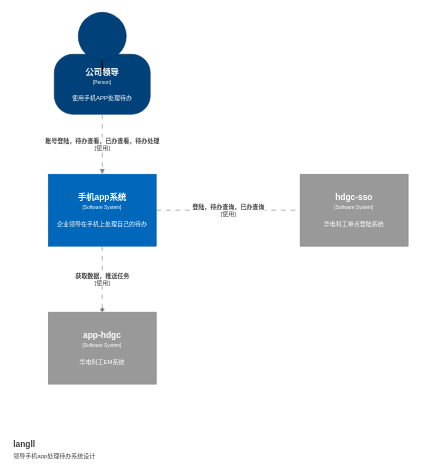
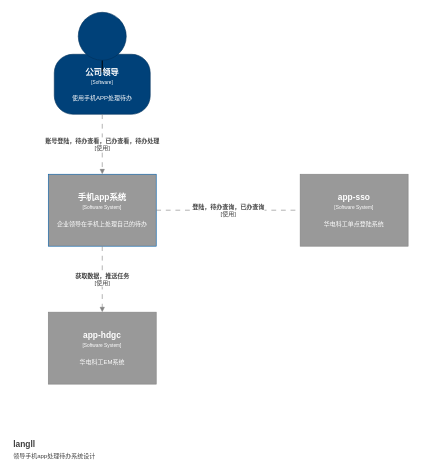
(102, 84) -> (102, 84)
(102, 210) -> (102, 210)
(354, 210) -> (354, 210)
(102, 306) -> (102, 306)
